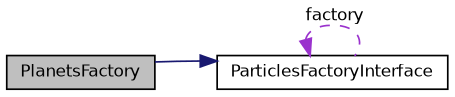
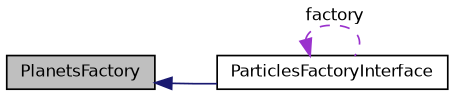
(178, 61) -> (194, 84)
